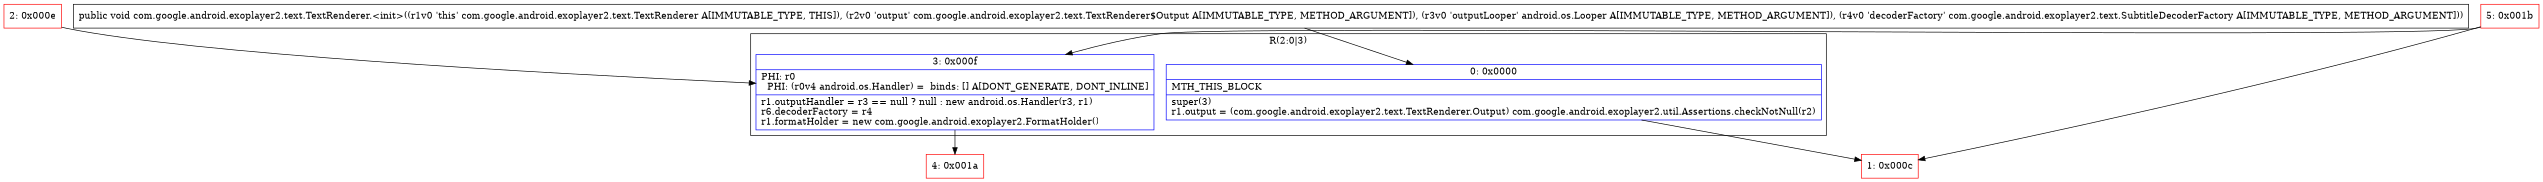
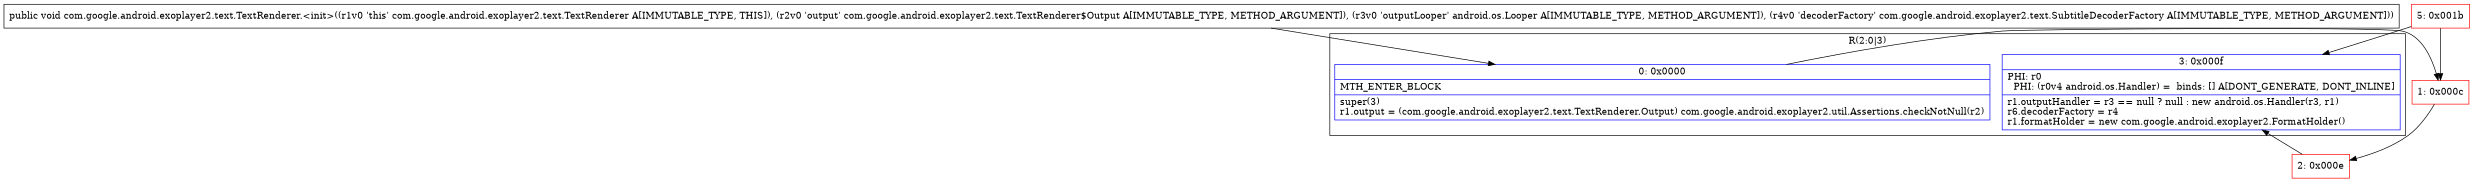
(1217, 87) -> (1391, 87)
none -> (2402, 140)
(955, 166) -> none
